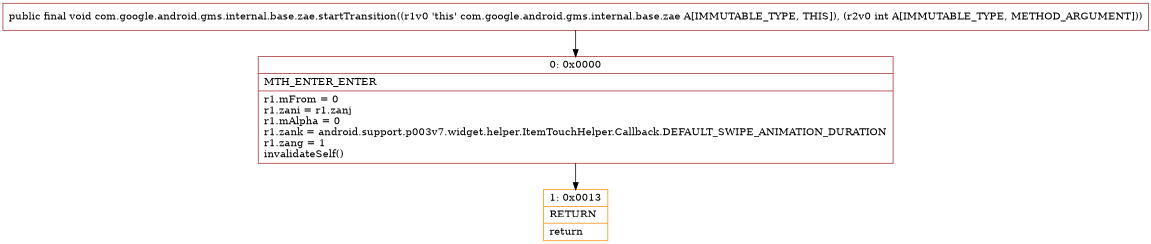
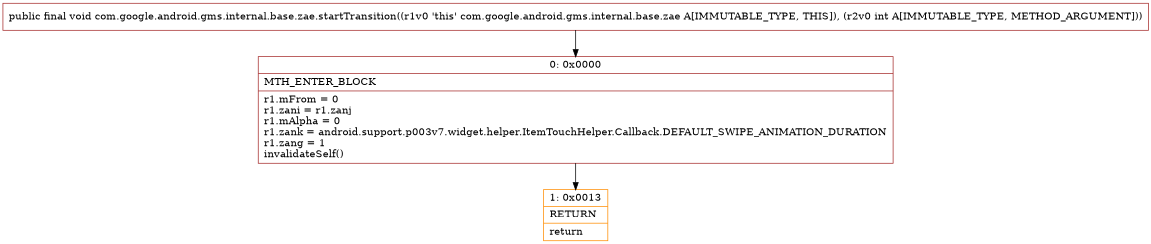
(320, 82) -> (320, 82)
